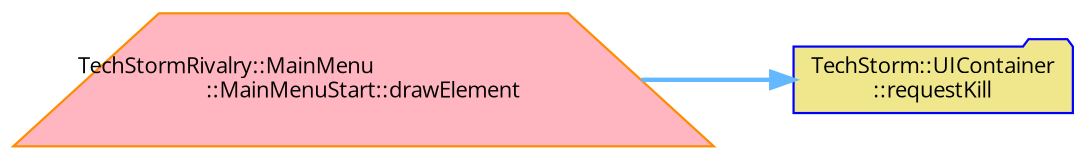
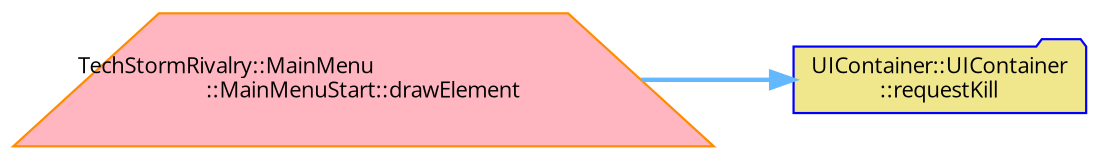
(933, 80) -> (940, 80)
